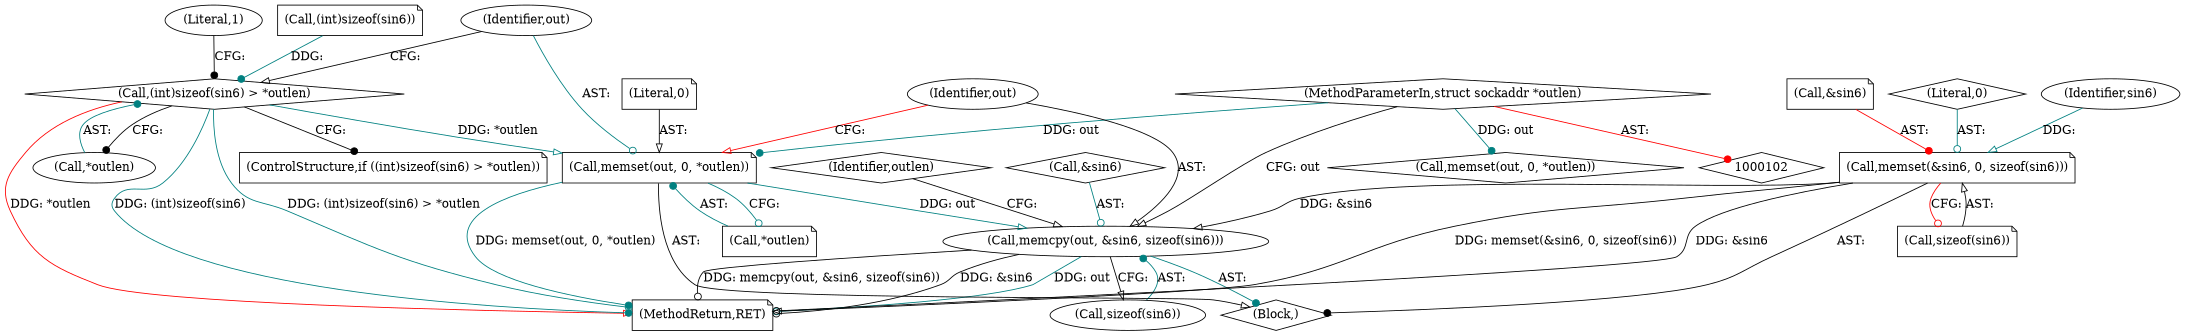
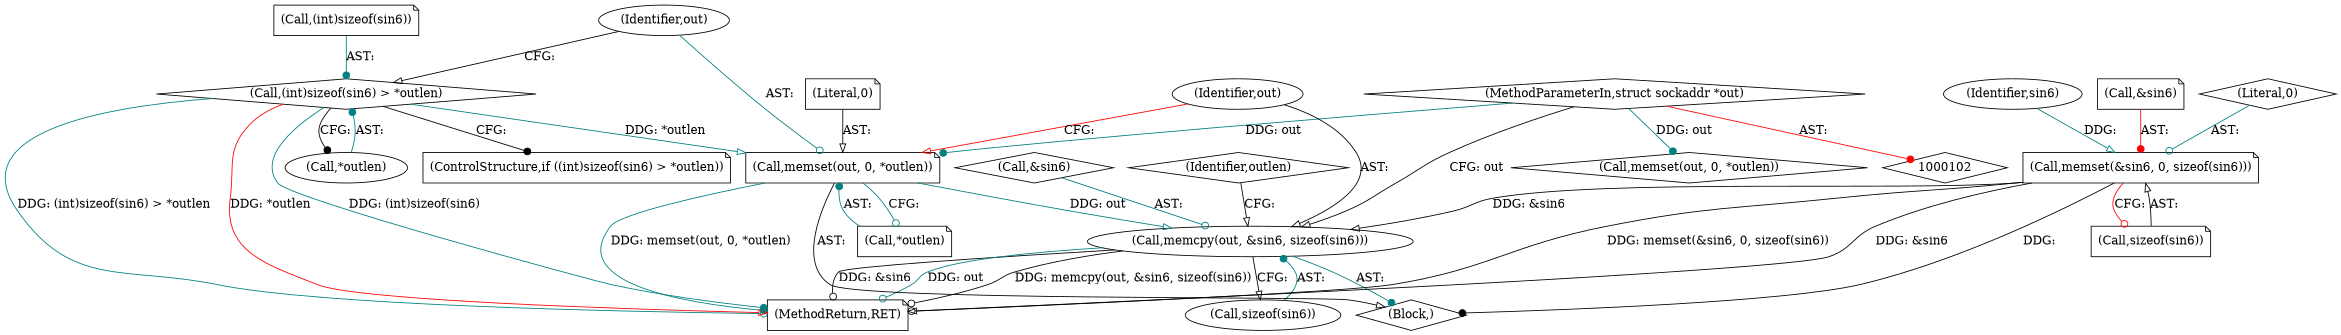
(214, 20) -> none
(309, 57) -> (362, 57)
(1443, 94) -> (1615, 94)
(1853, 241) -> (2041, 241)
